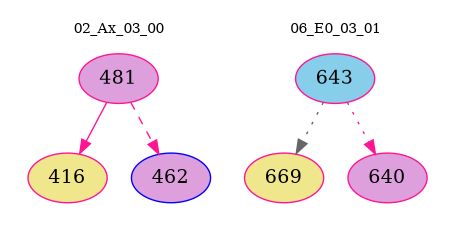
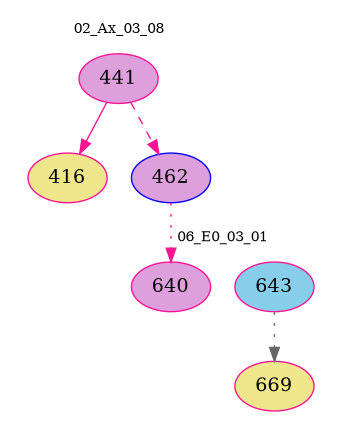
(119, 30) -> (119, 30)
(119, 79) -> (119, 79)
(358, 122) -> (171, 233)
